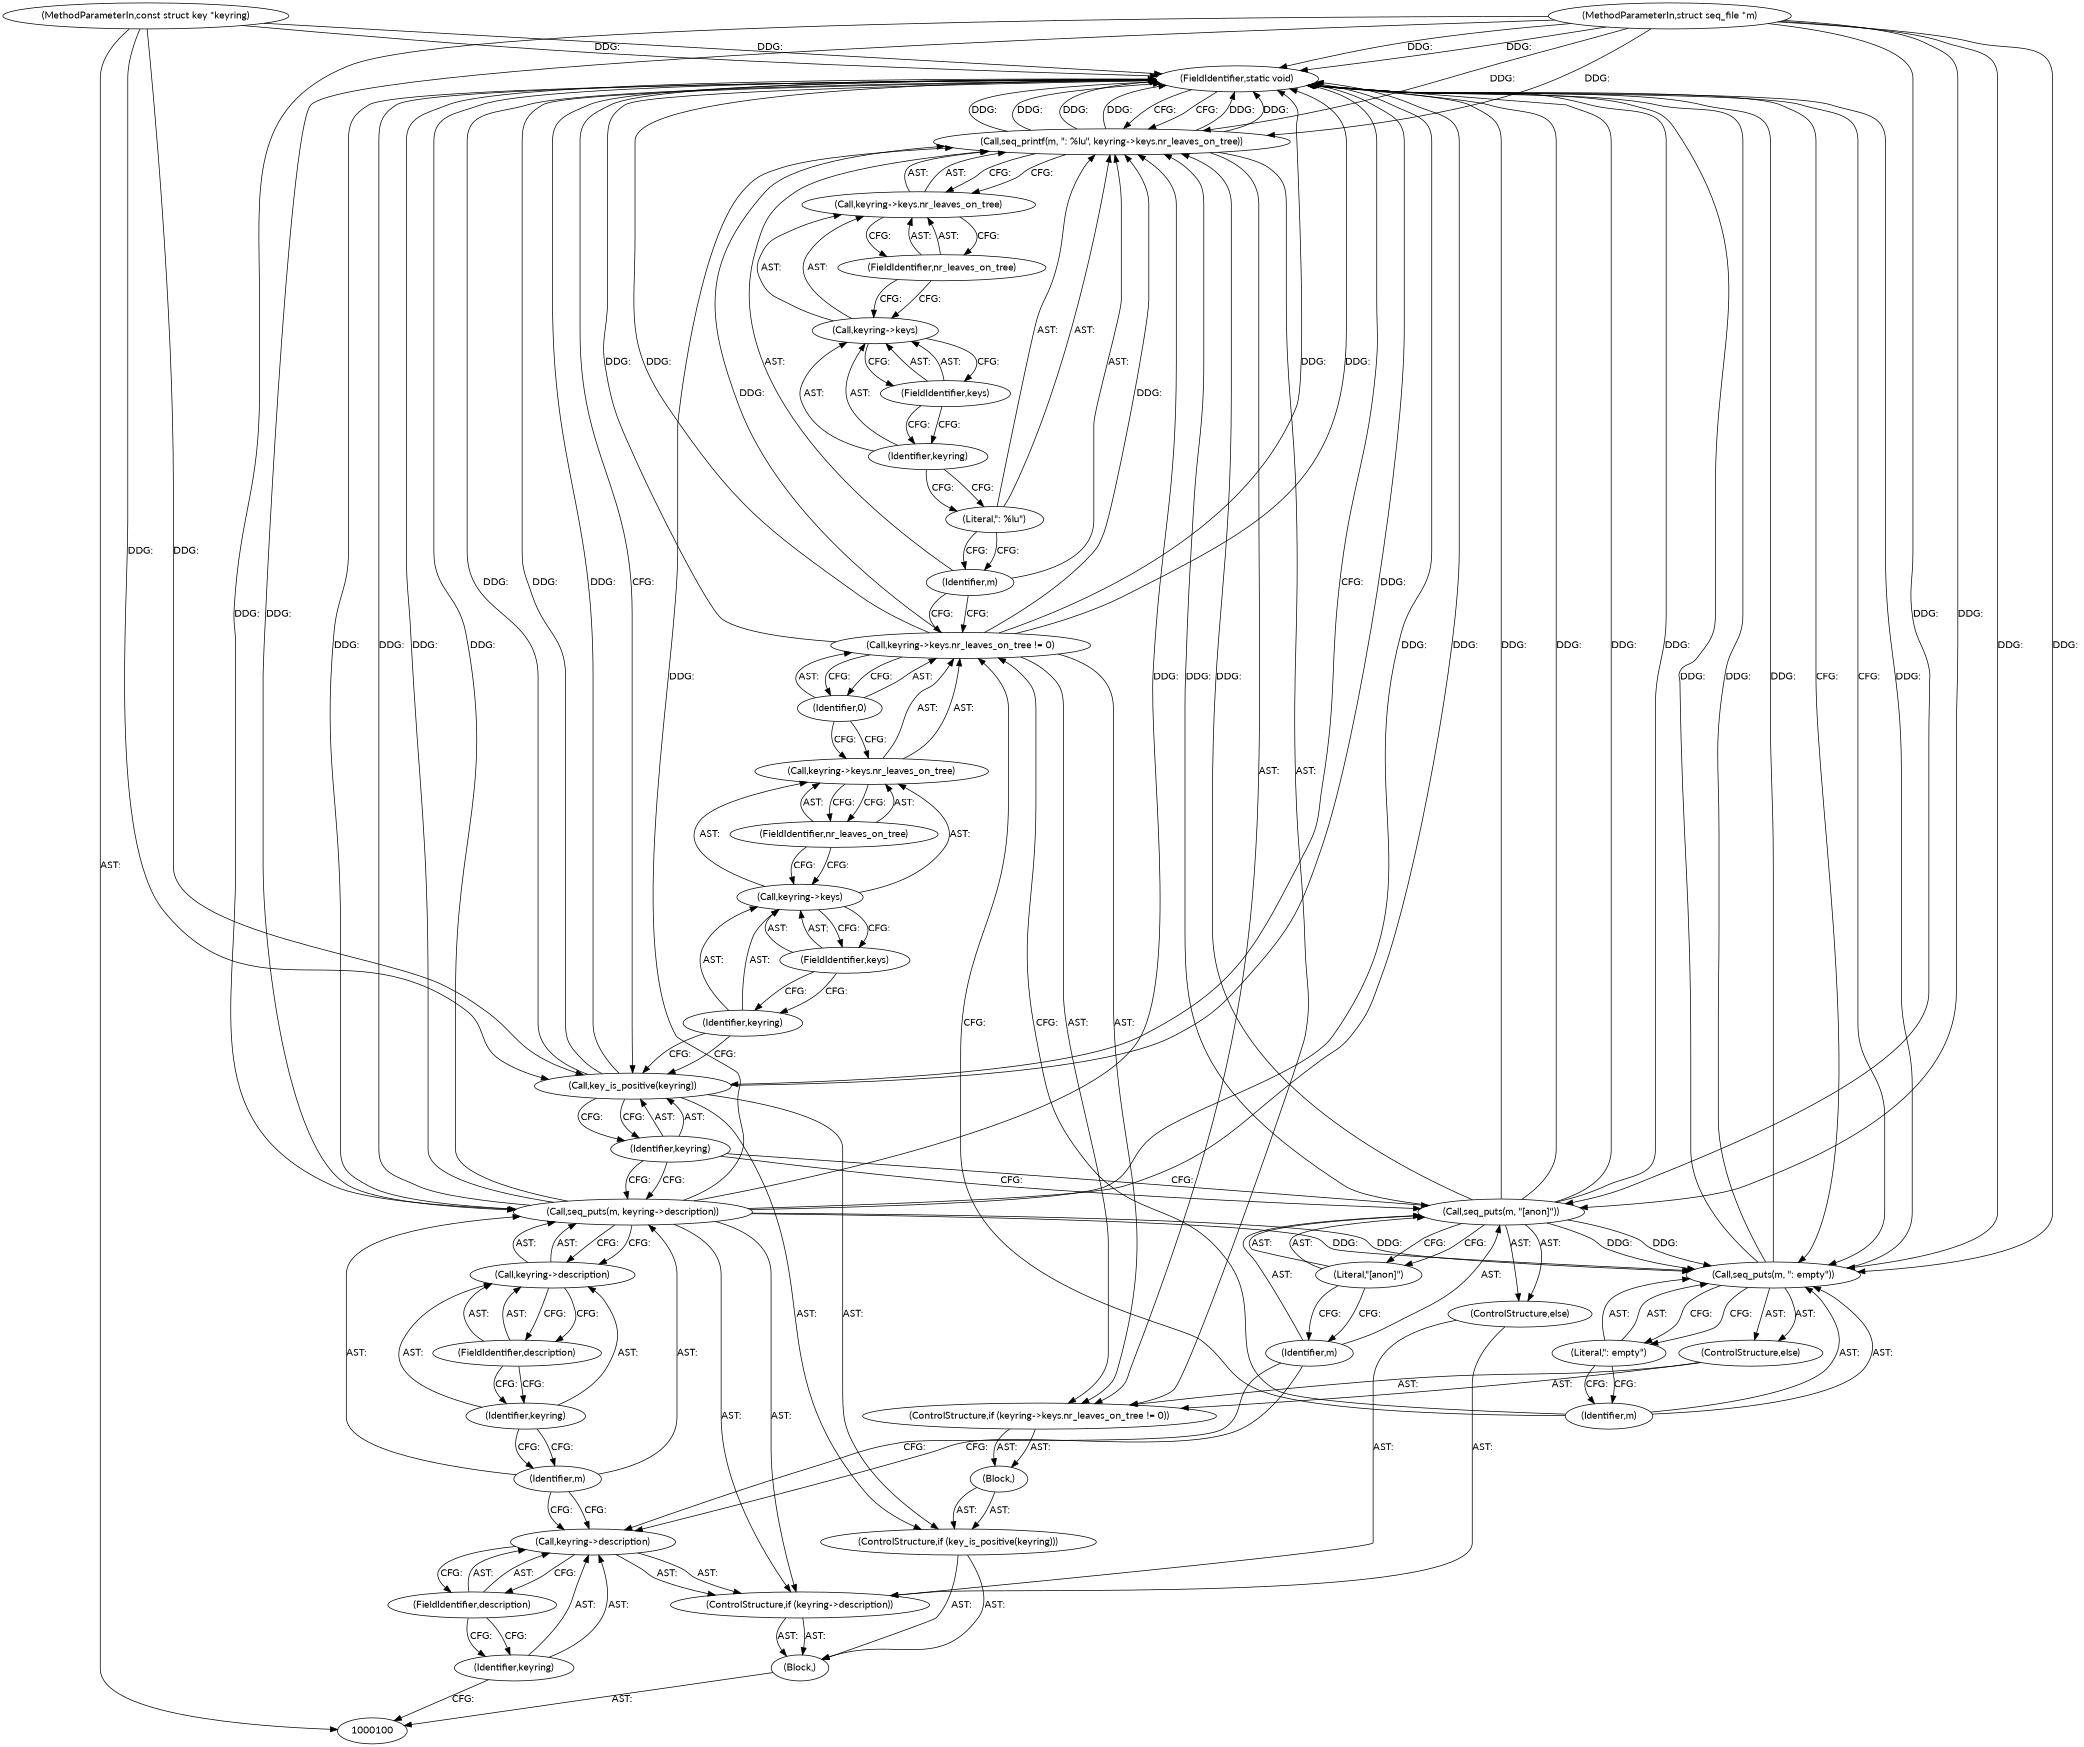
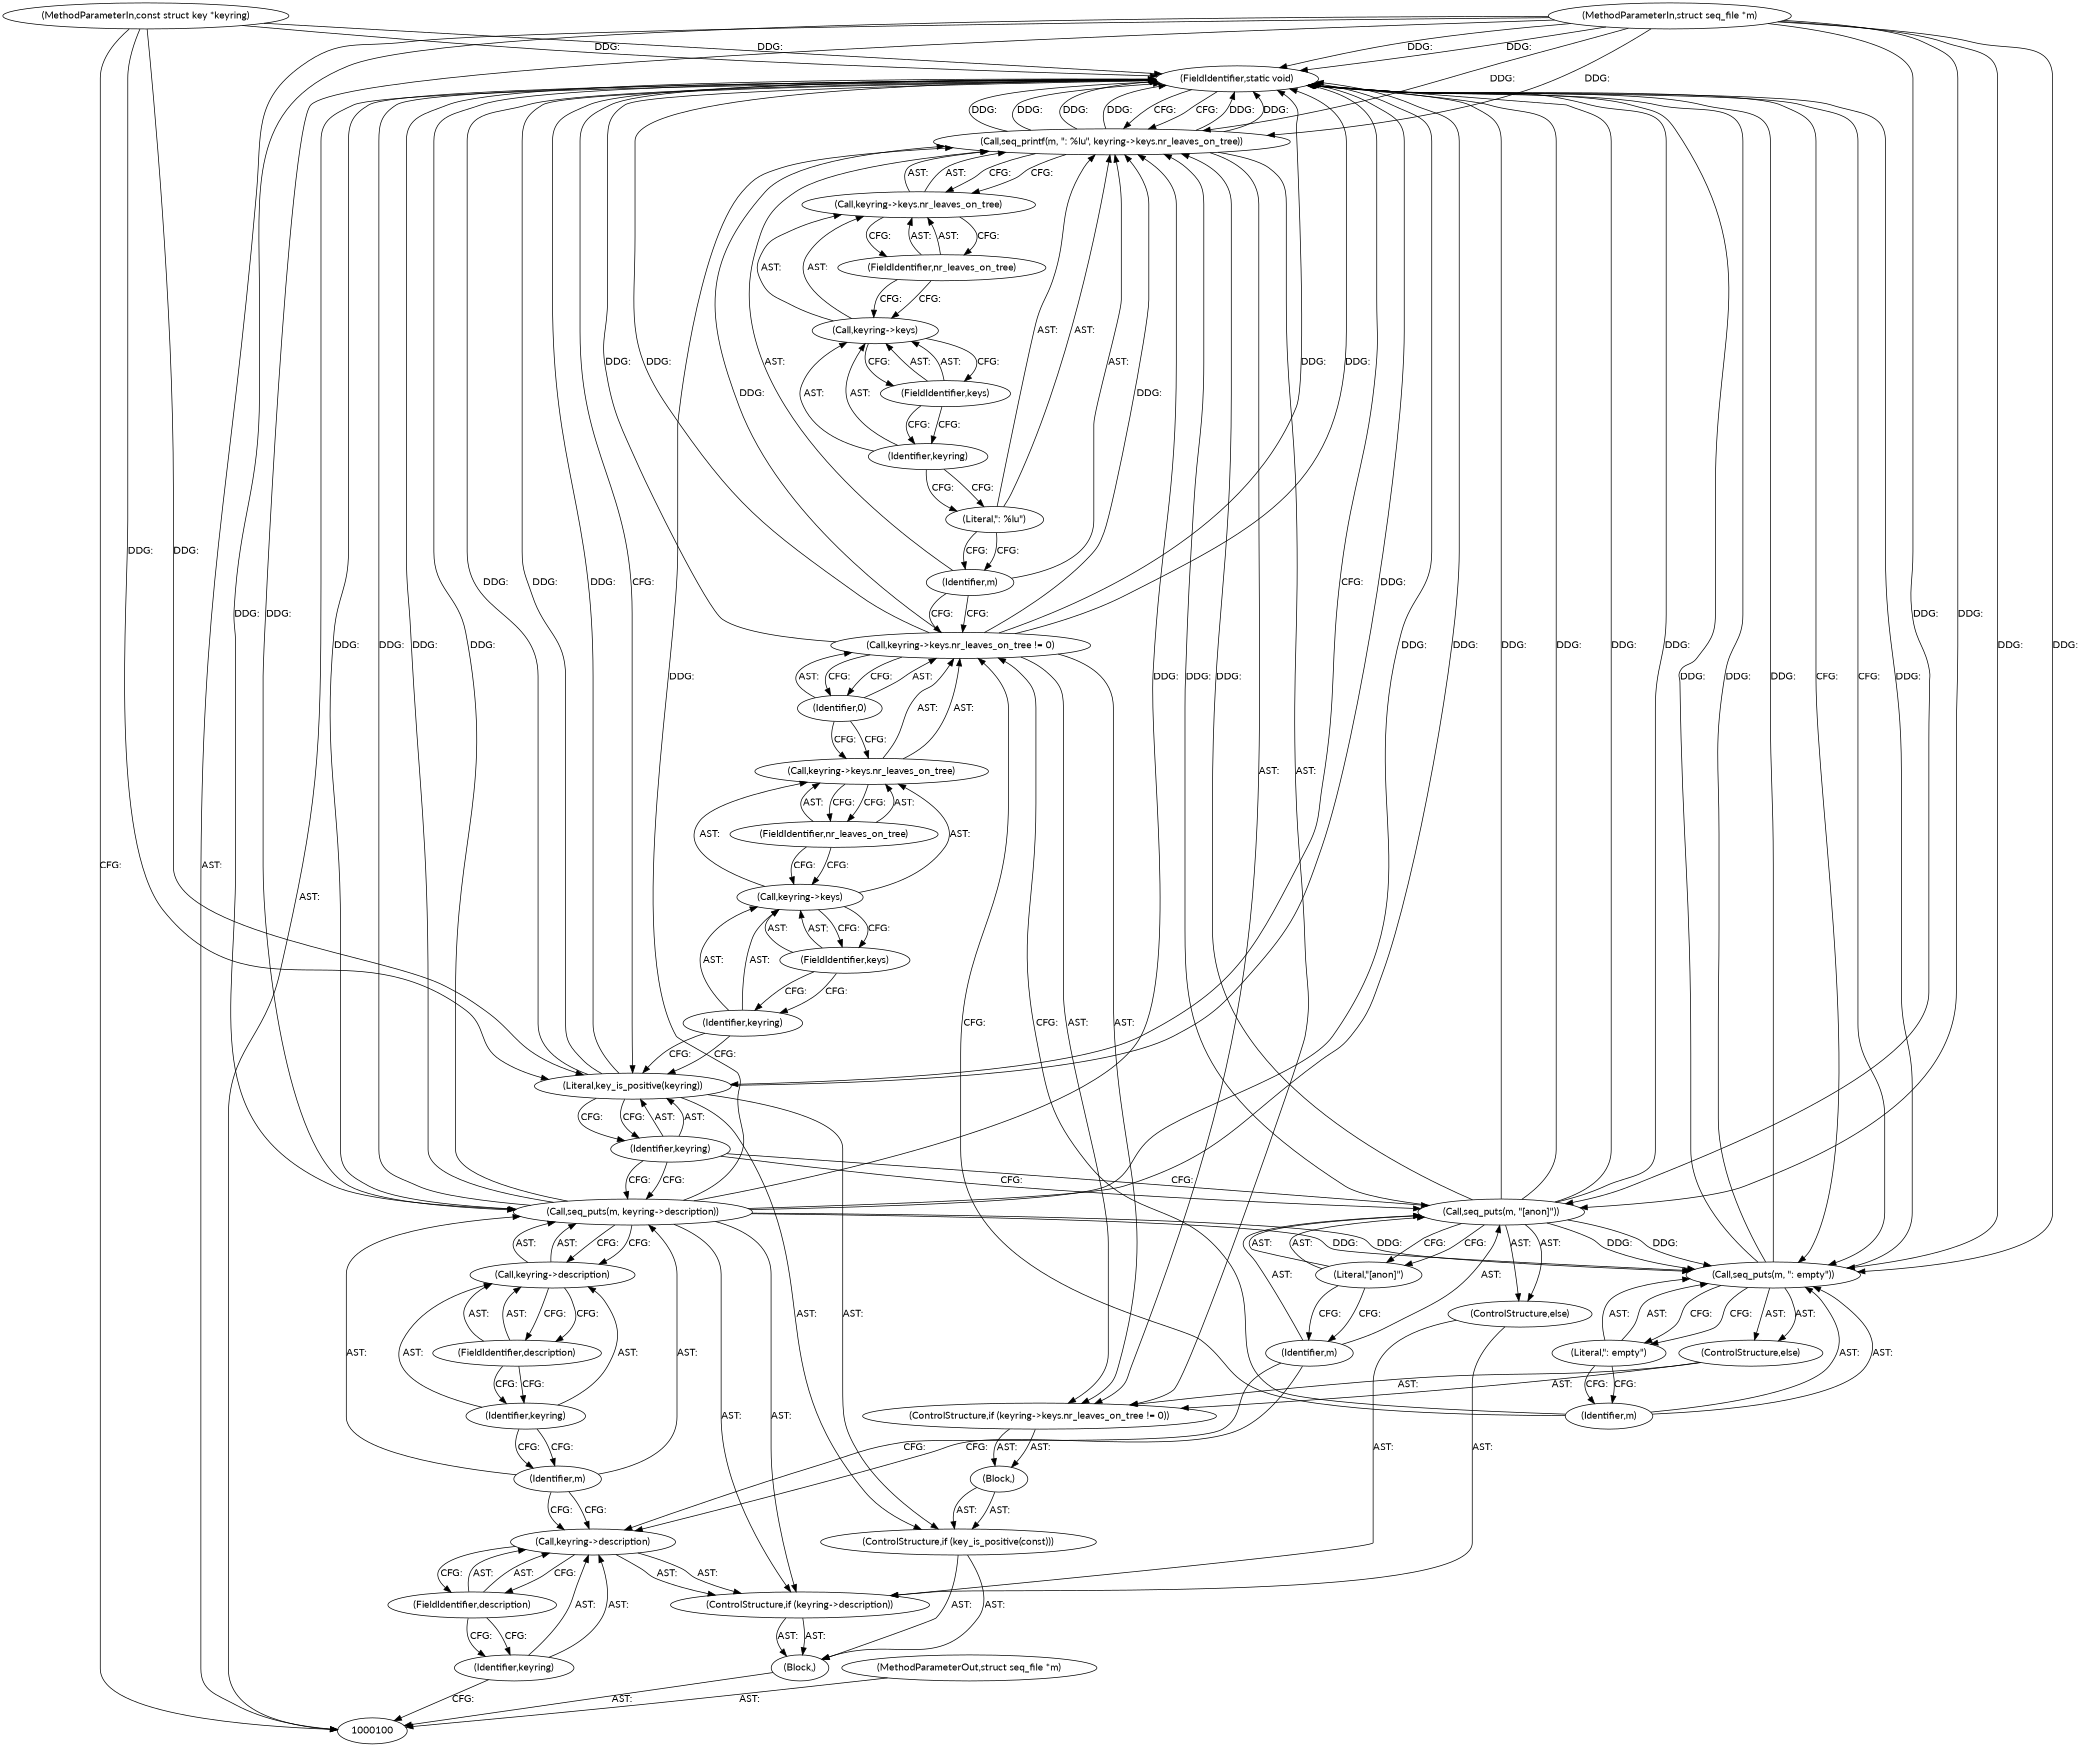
none -> (245, 310)
none -> (321, 549)
(112, 866) -> (112, 866)
(633, 1086) -> (633, 1086)
(958, 1542) -> (958, 1542)
none -> (969, 1668)
